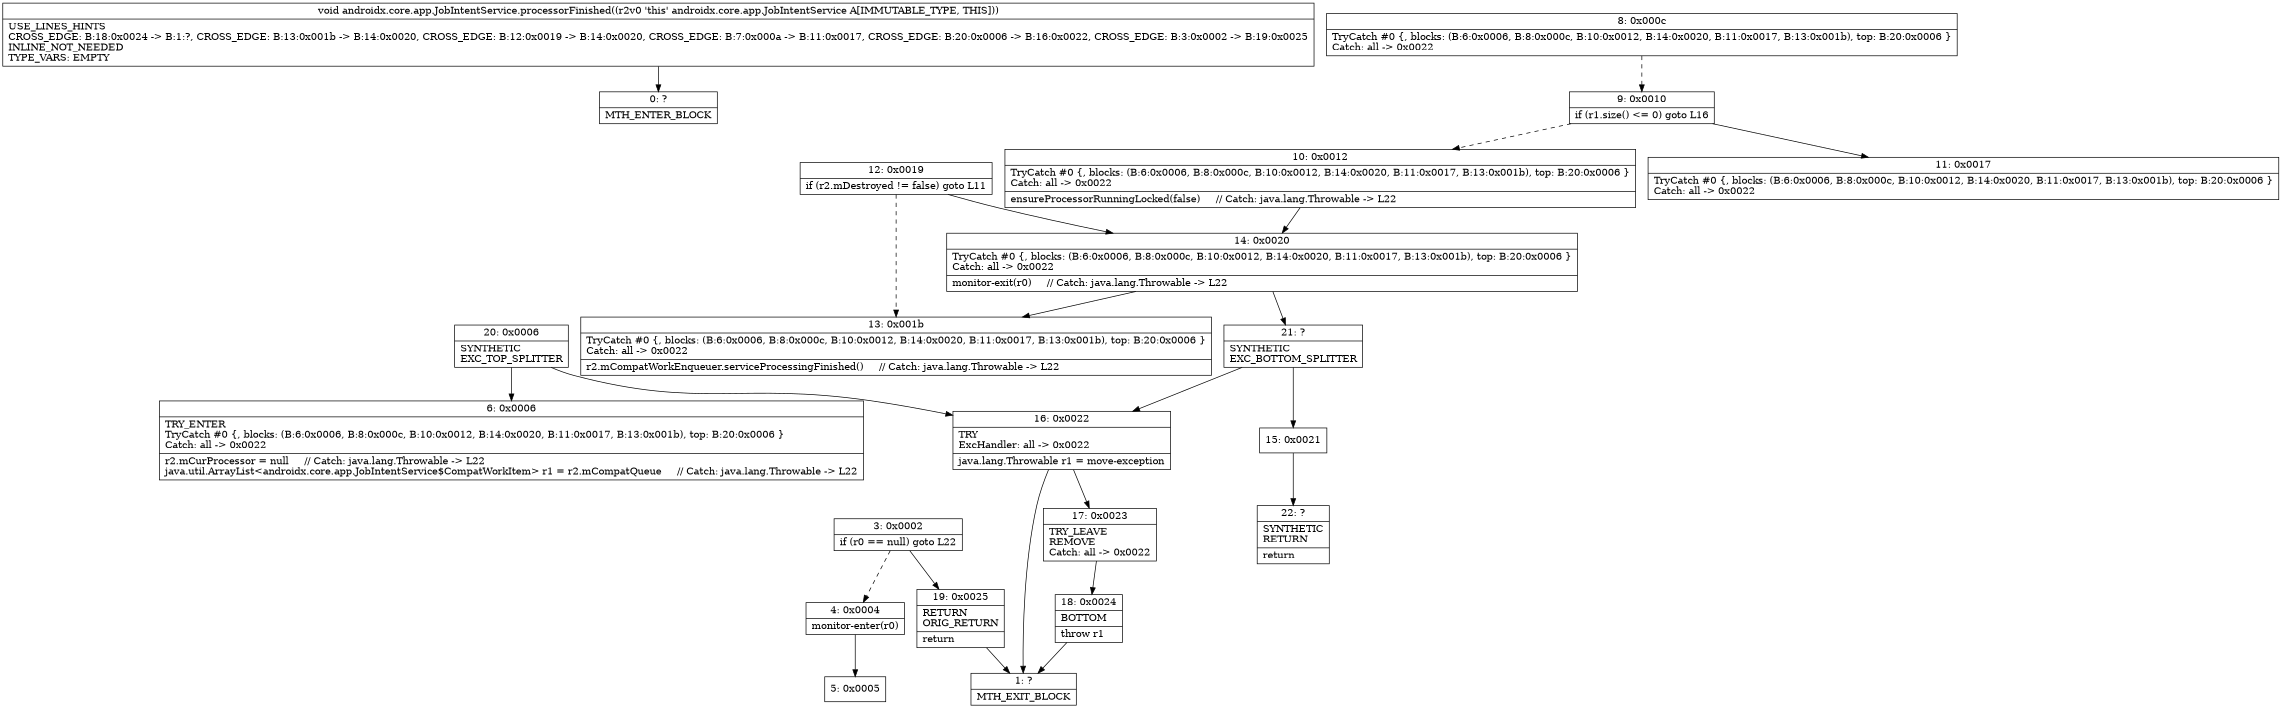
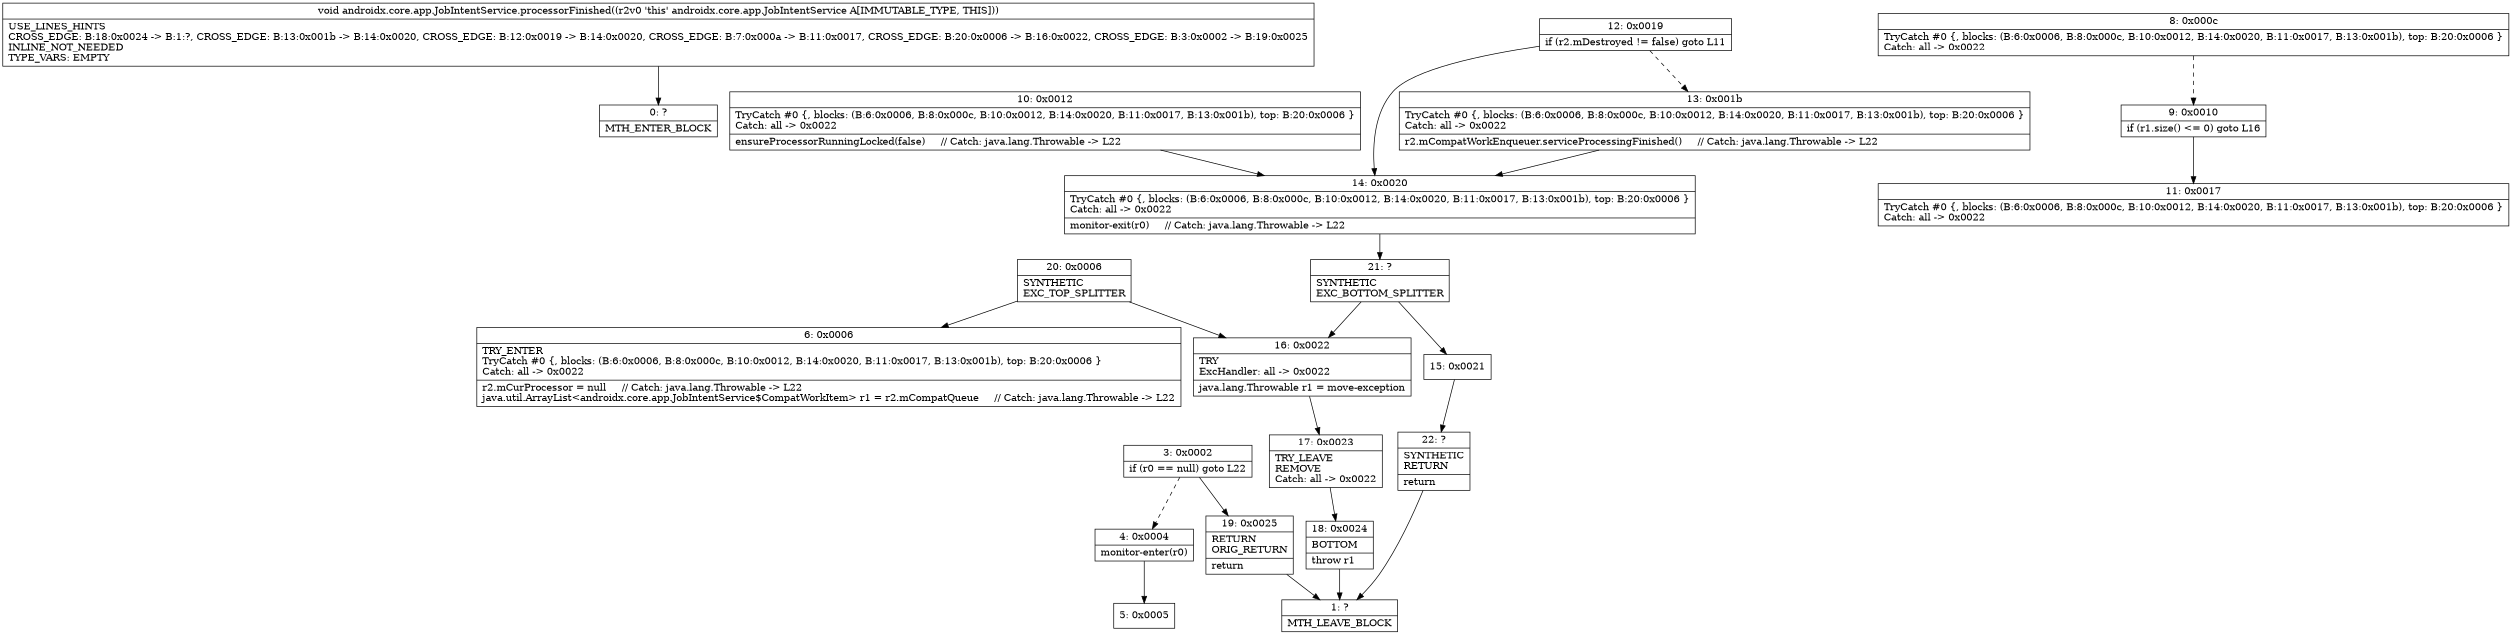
(1515, 136) -> none
(1083, 303) -> (1551, 162)
(1027, 567) -> (1397, 545)
(1024, 697) -> (1340, 623)
